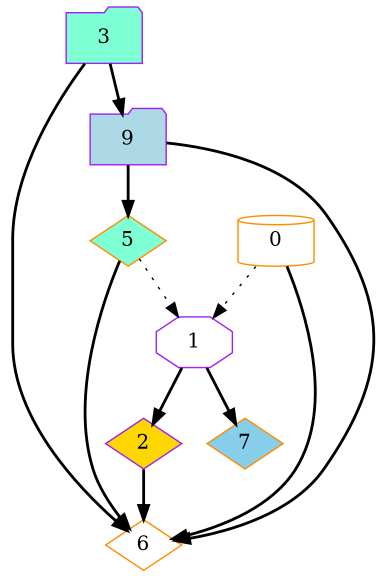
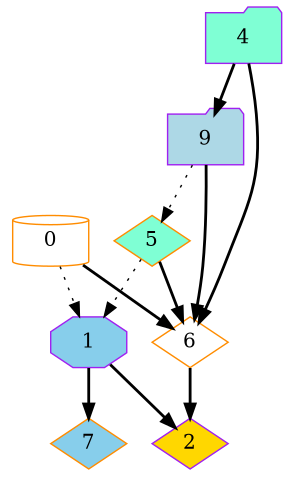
(104, 38) -> (244, 38)
(128, 183) -> (180, 187)
(194, 342) -> (89, 342)
(144, 487) -> (190, 386)
